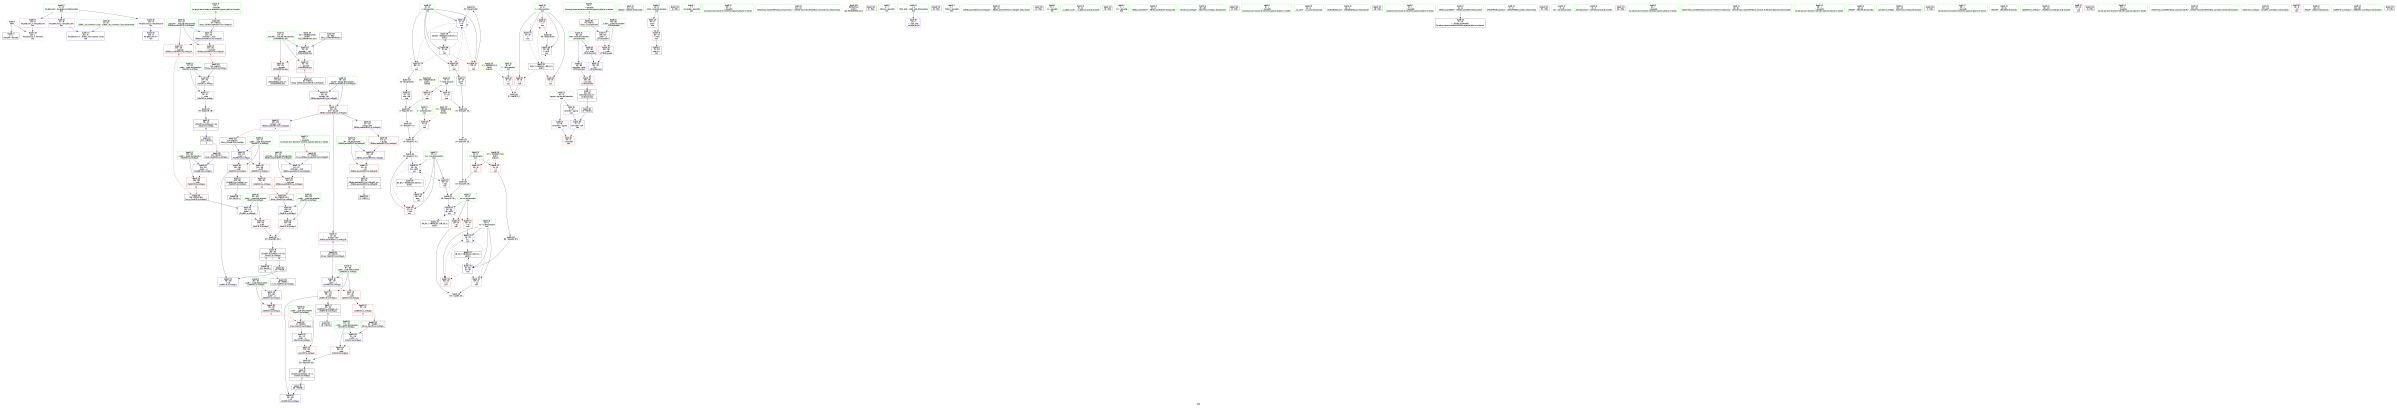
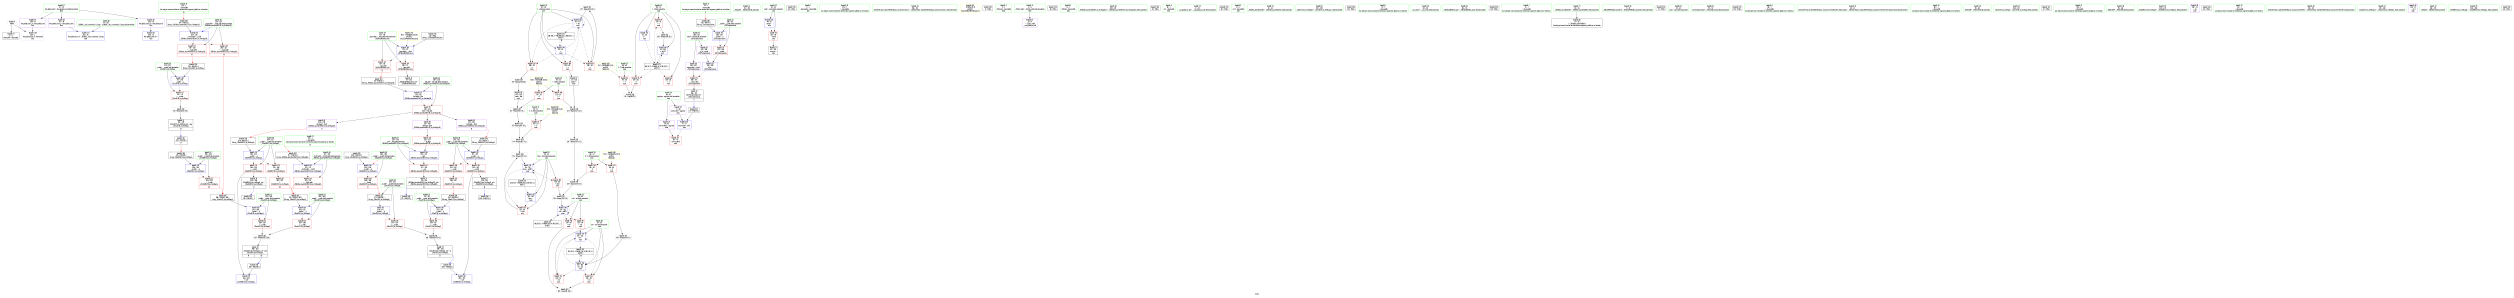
(265, 269) -> none
